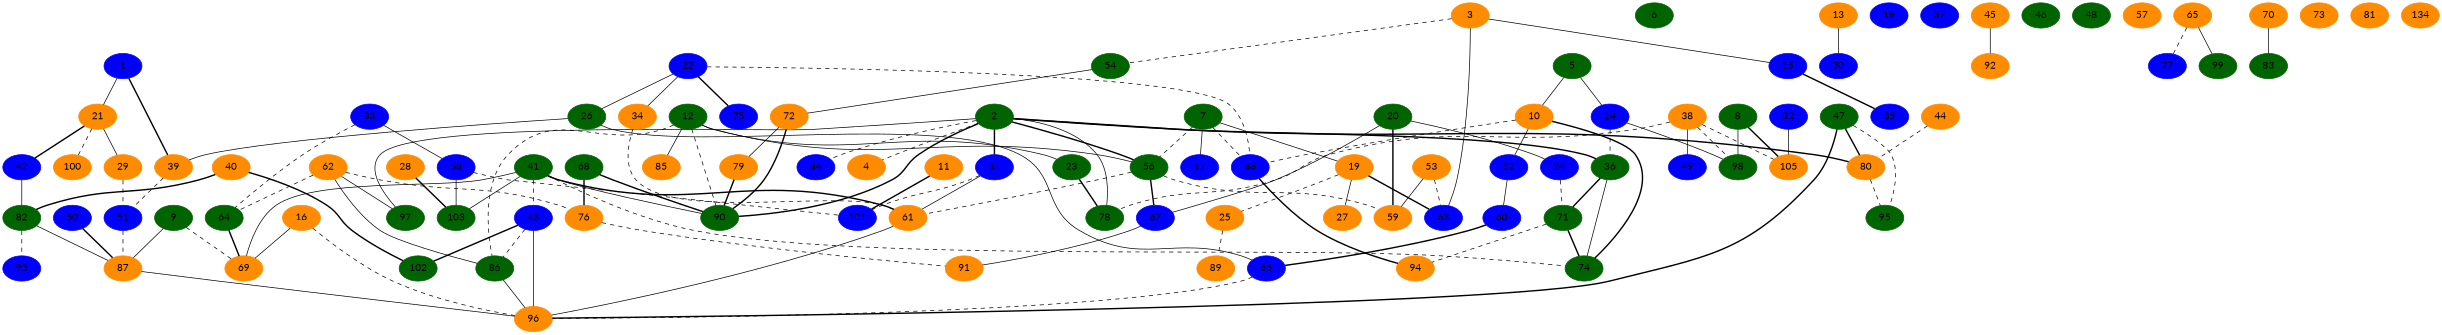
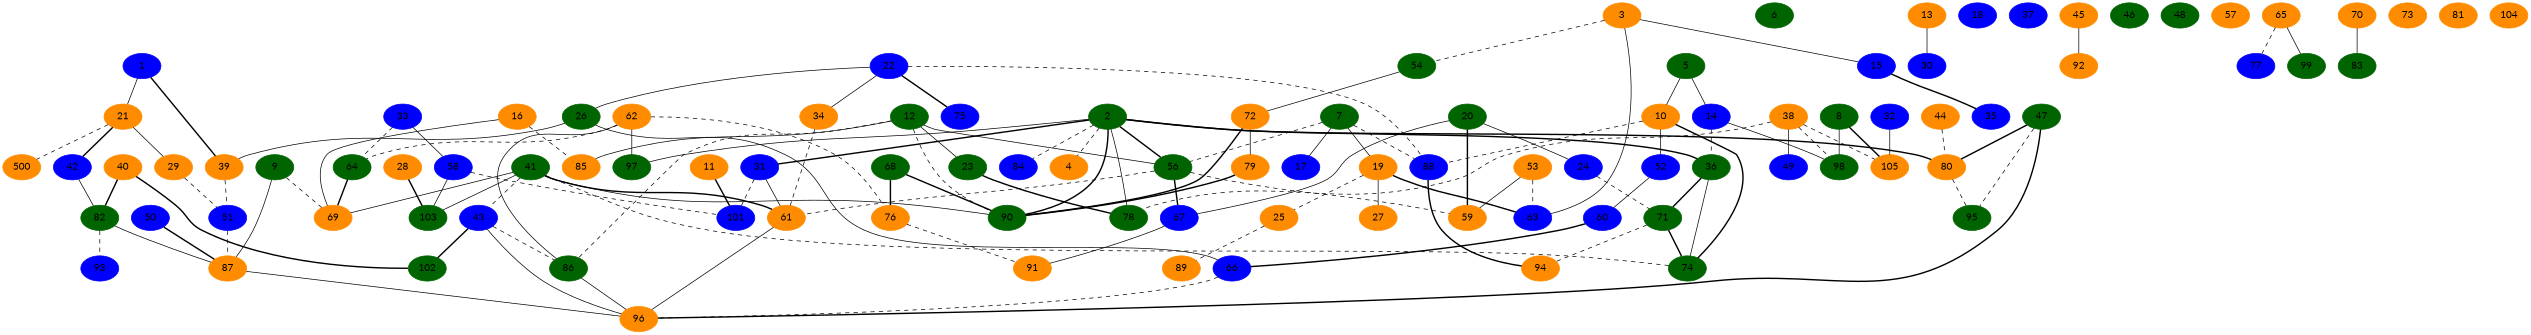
(2420, 15) -> (2509, 15)
(72, 167) -> (22, 167)
(407, 287) -> (552, 144)
